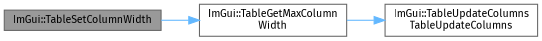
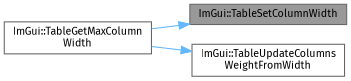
(175, 20) -> (165, 27)
(461, 20) -> (268, 60)
